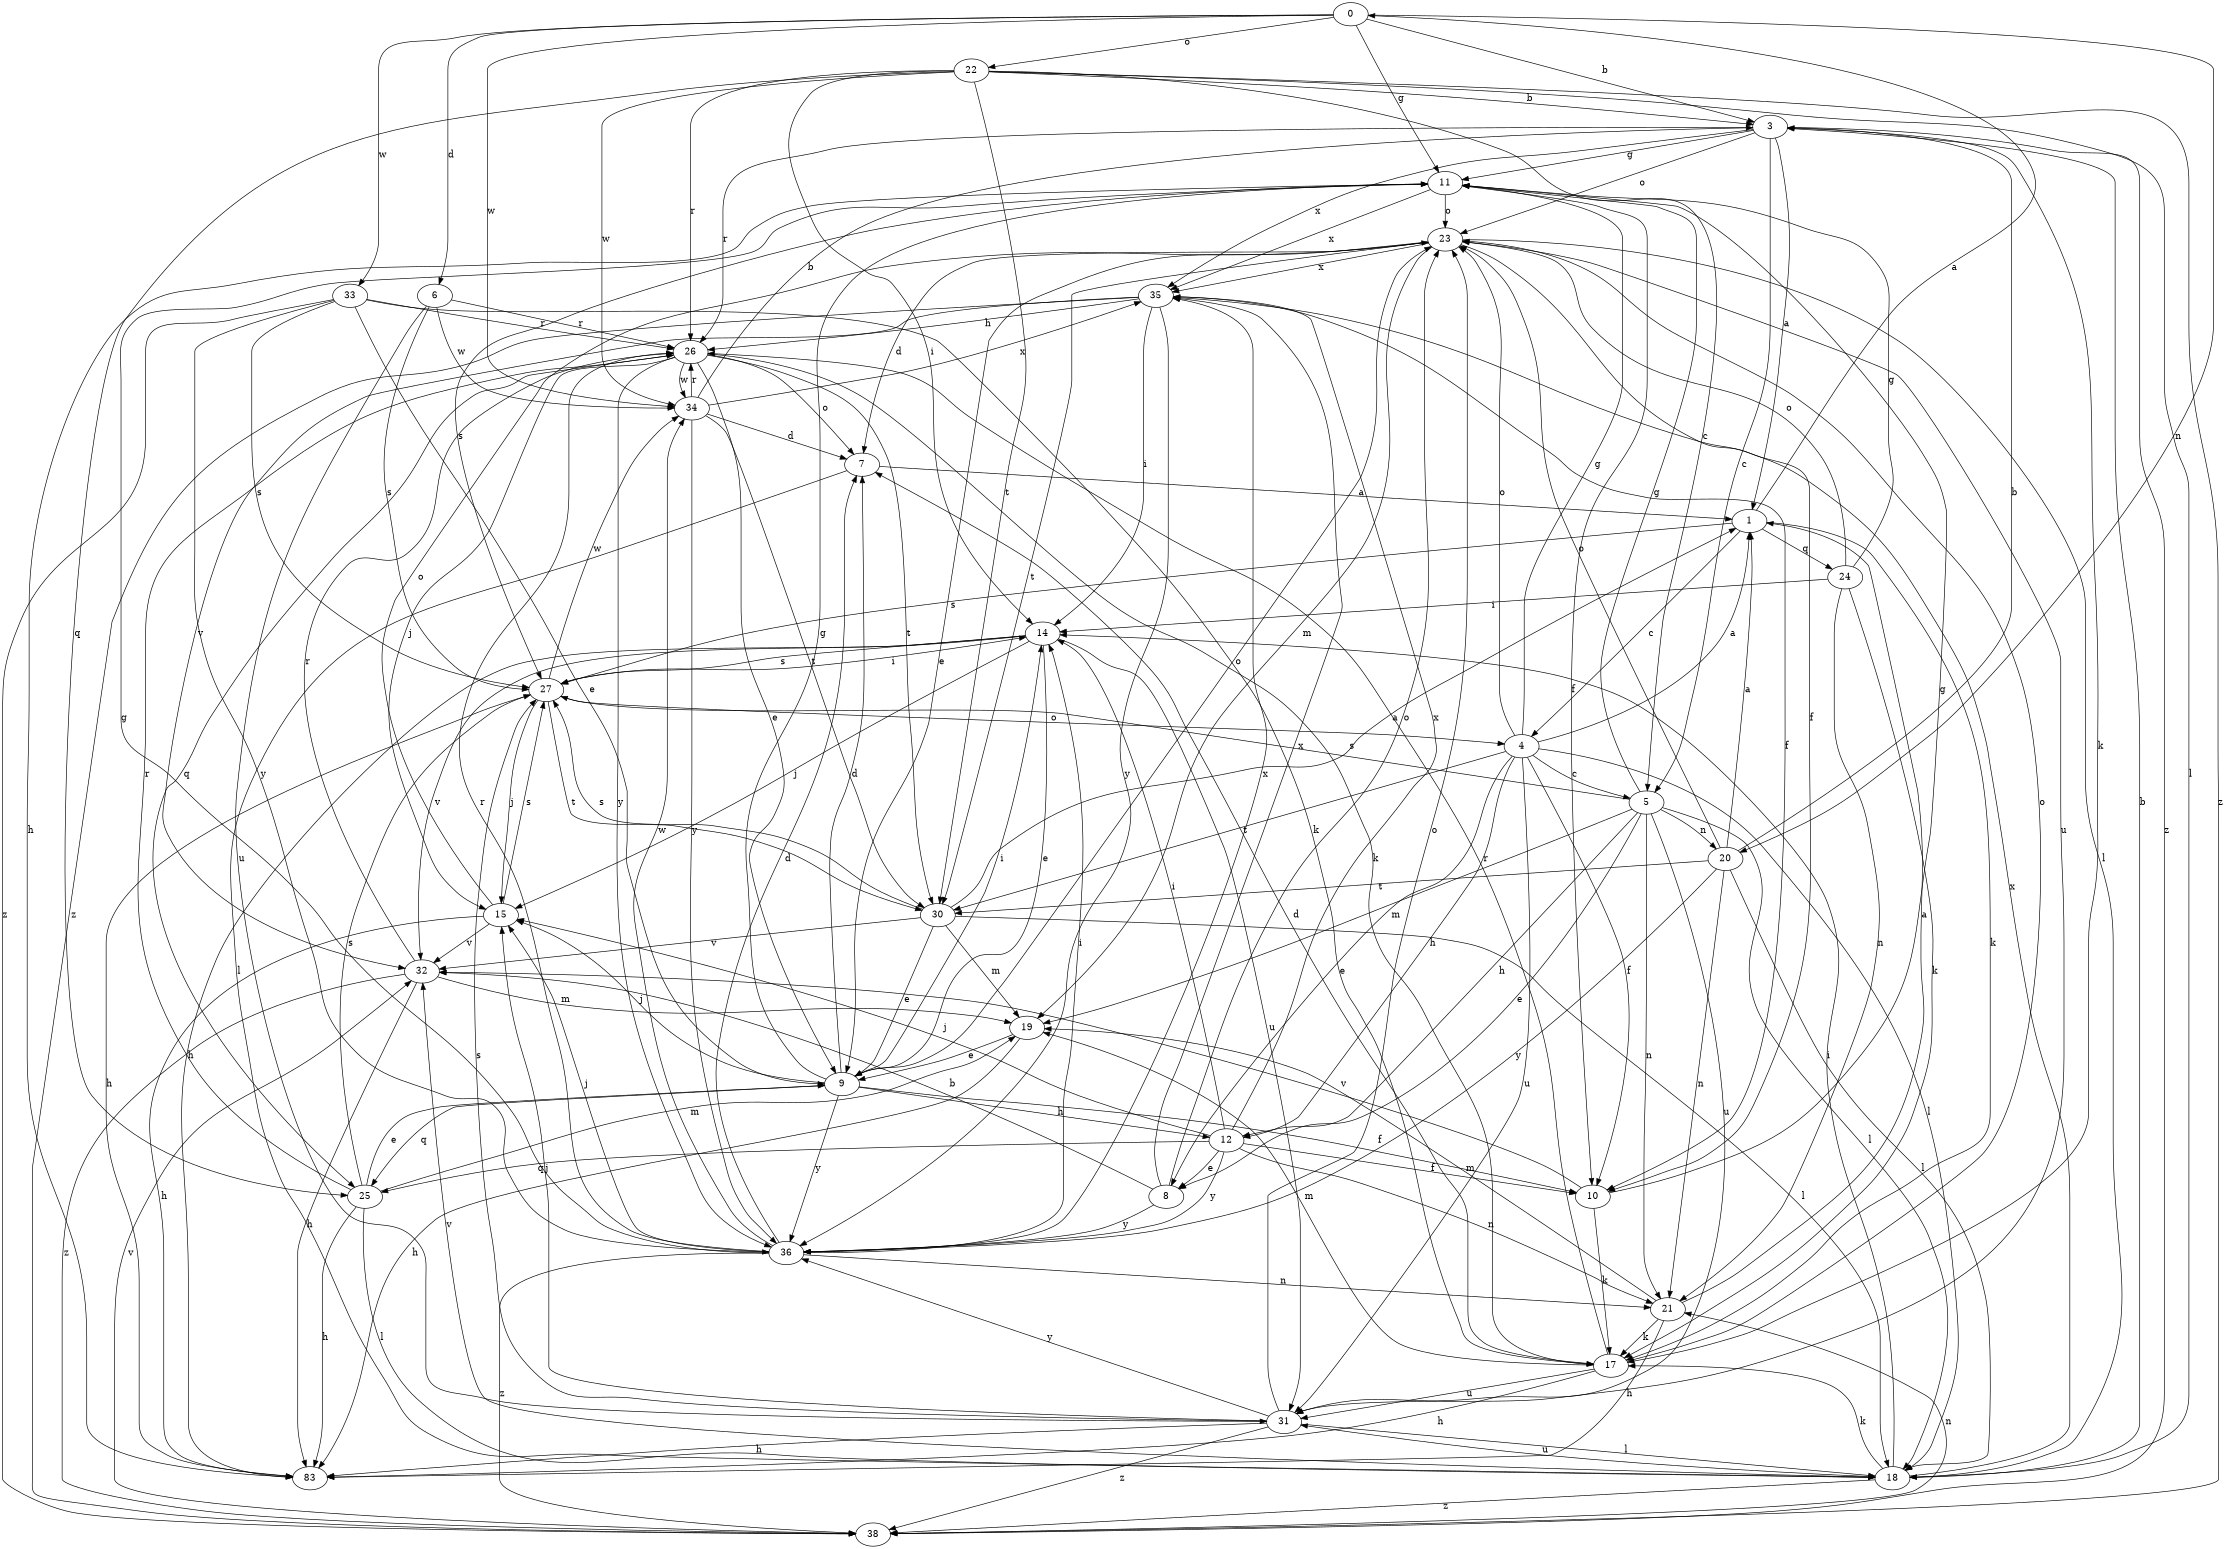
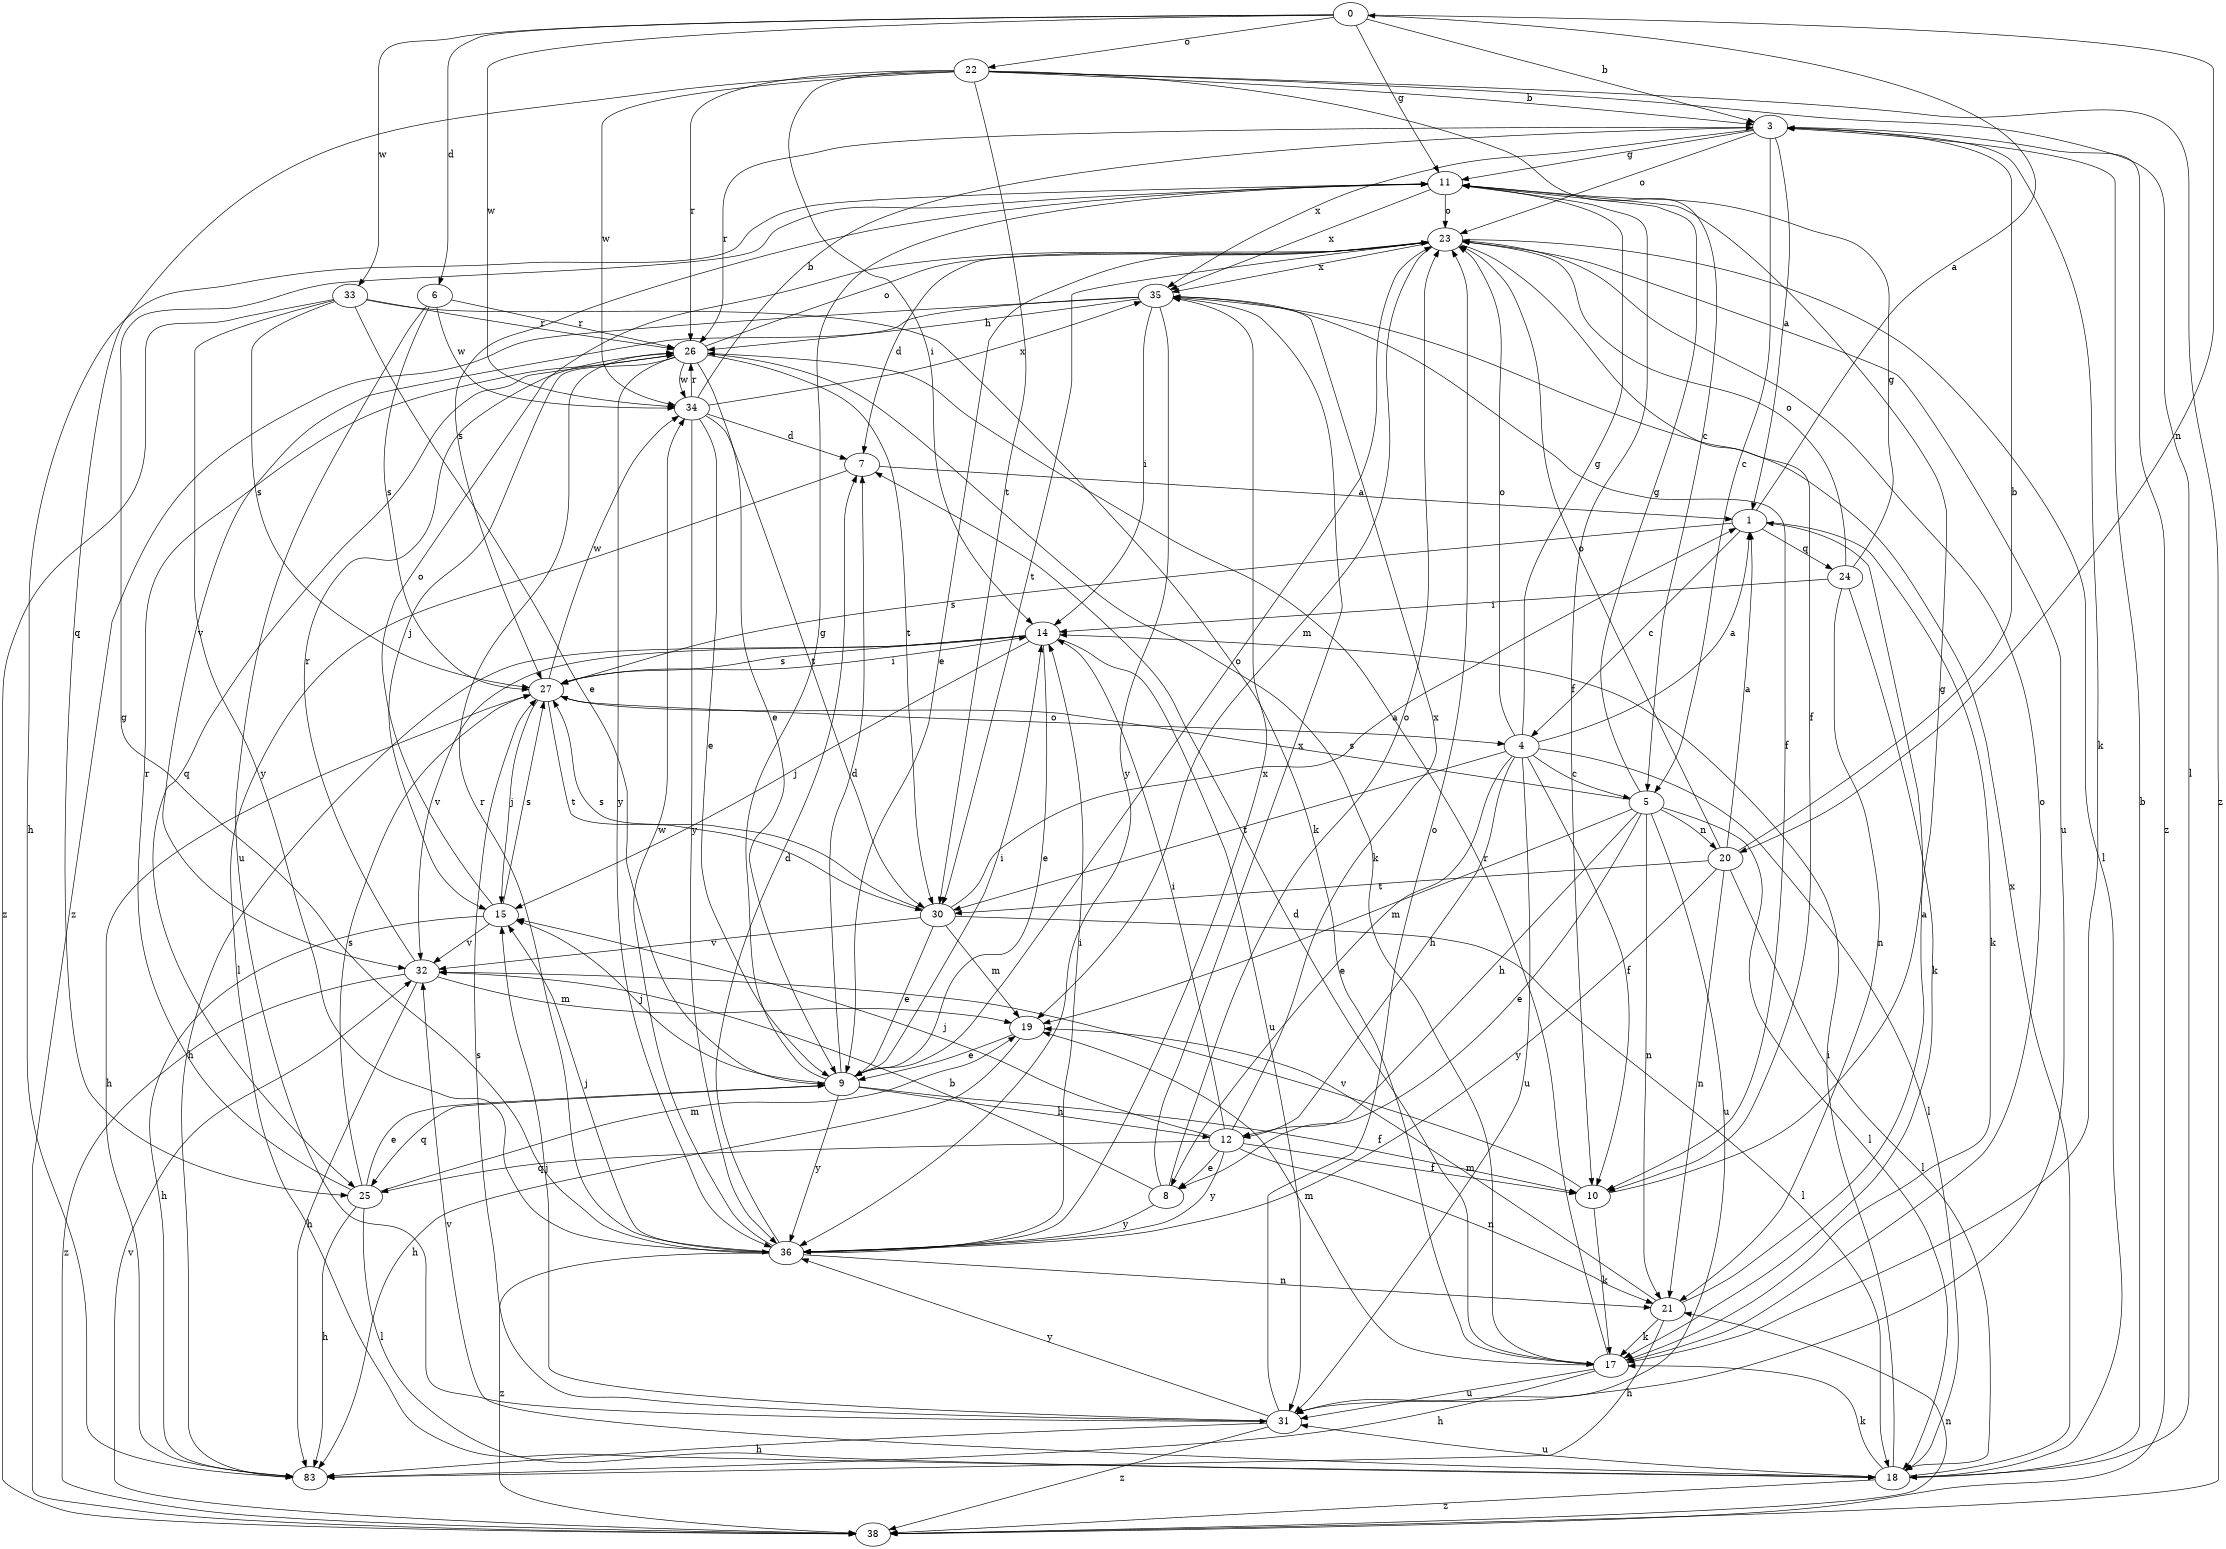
(789, 386) -> (948, 264)
none -> (706, 763)
(1585, 1450) -> none
